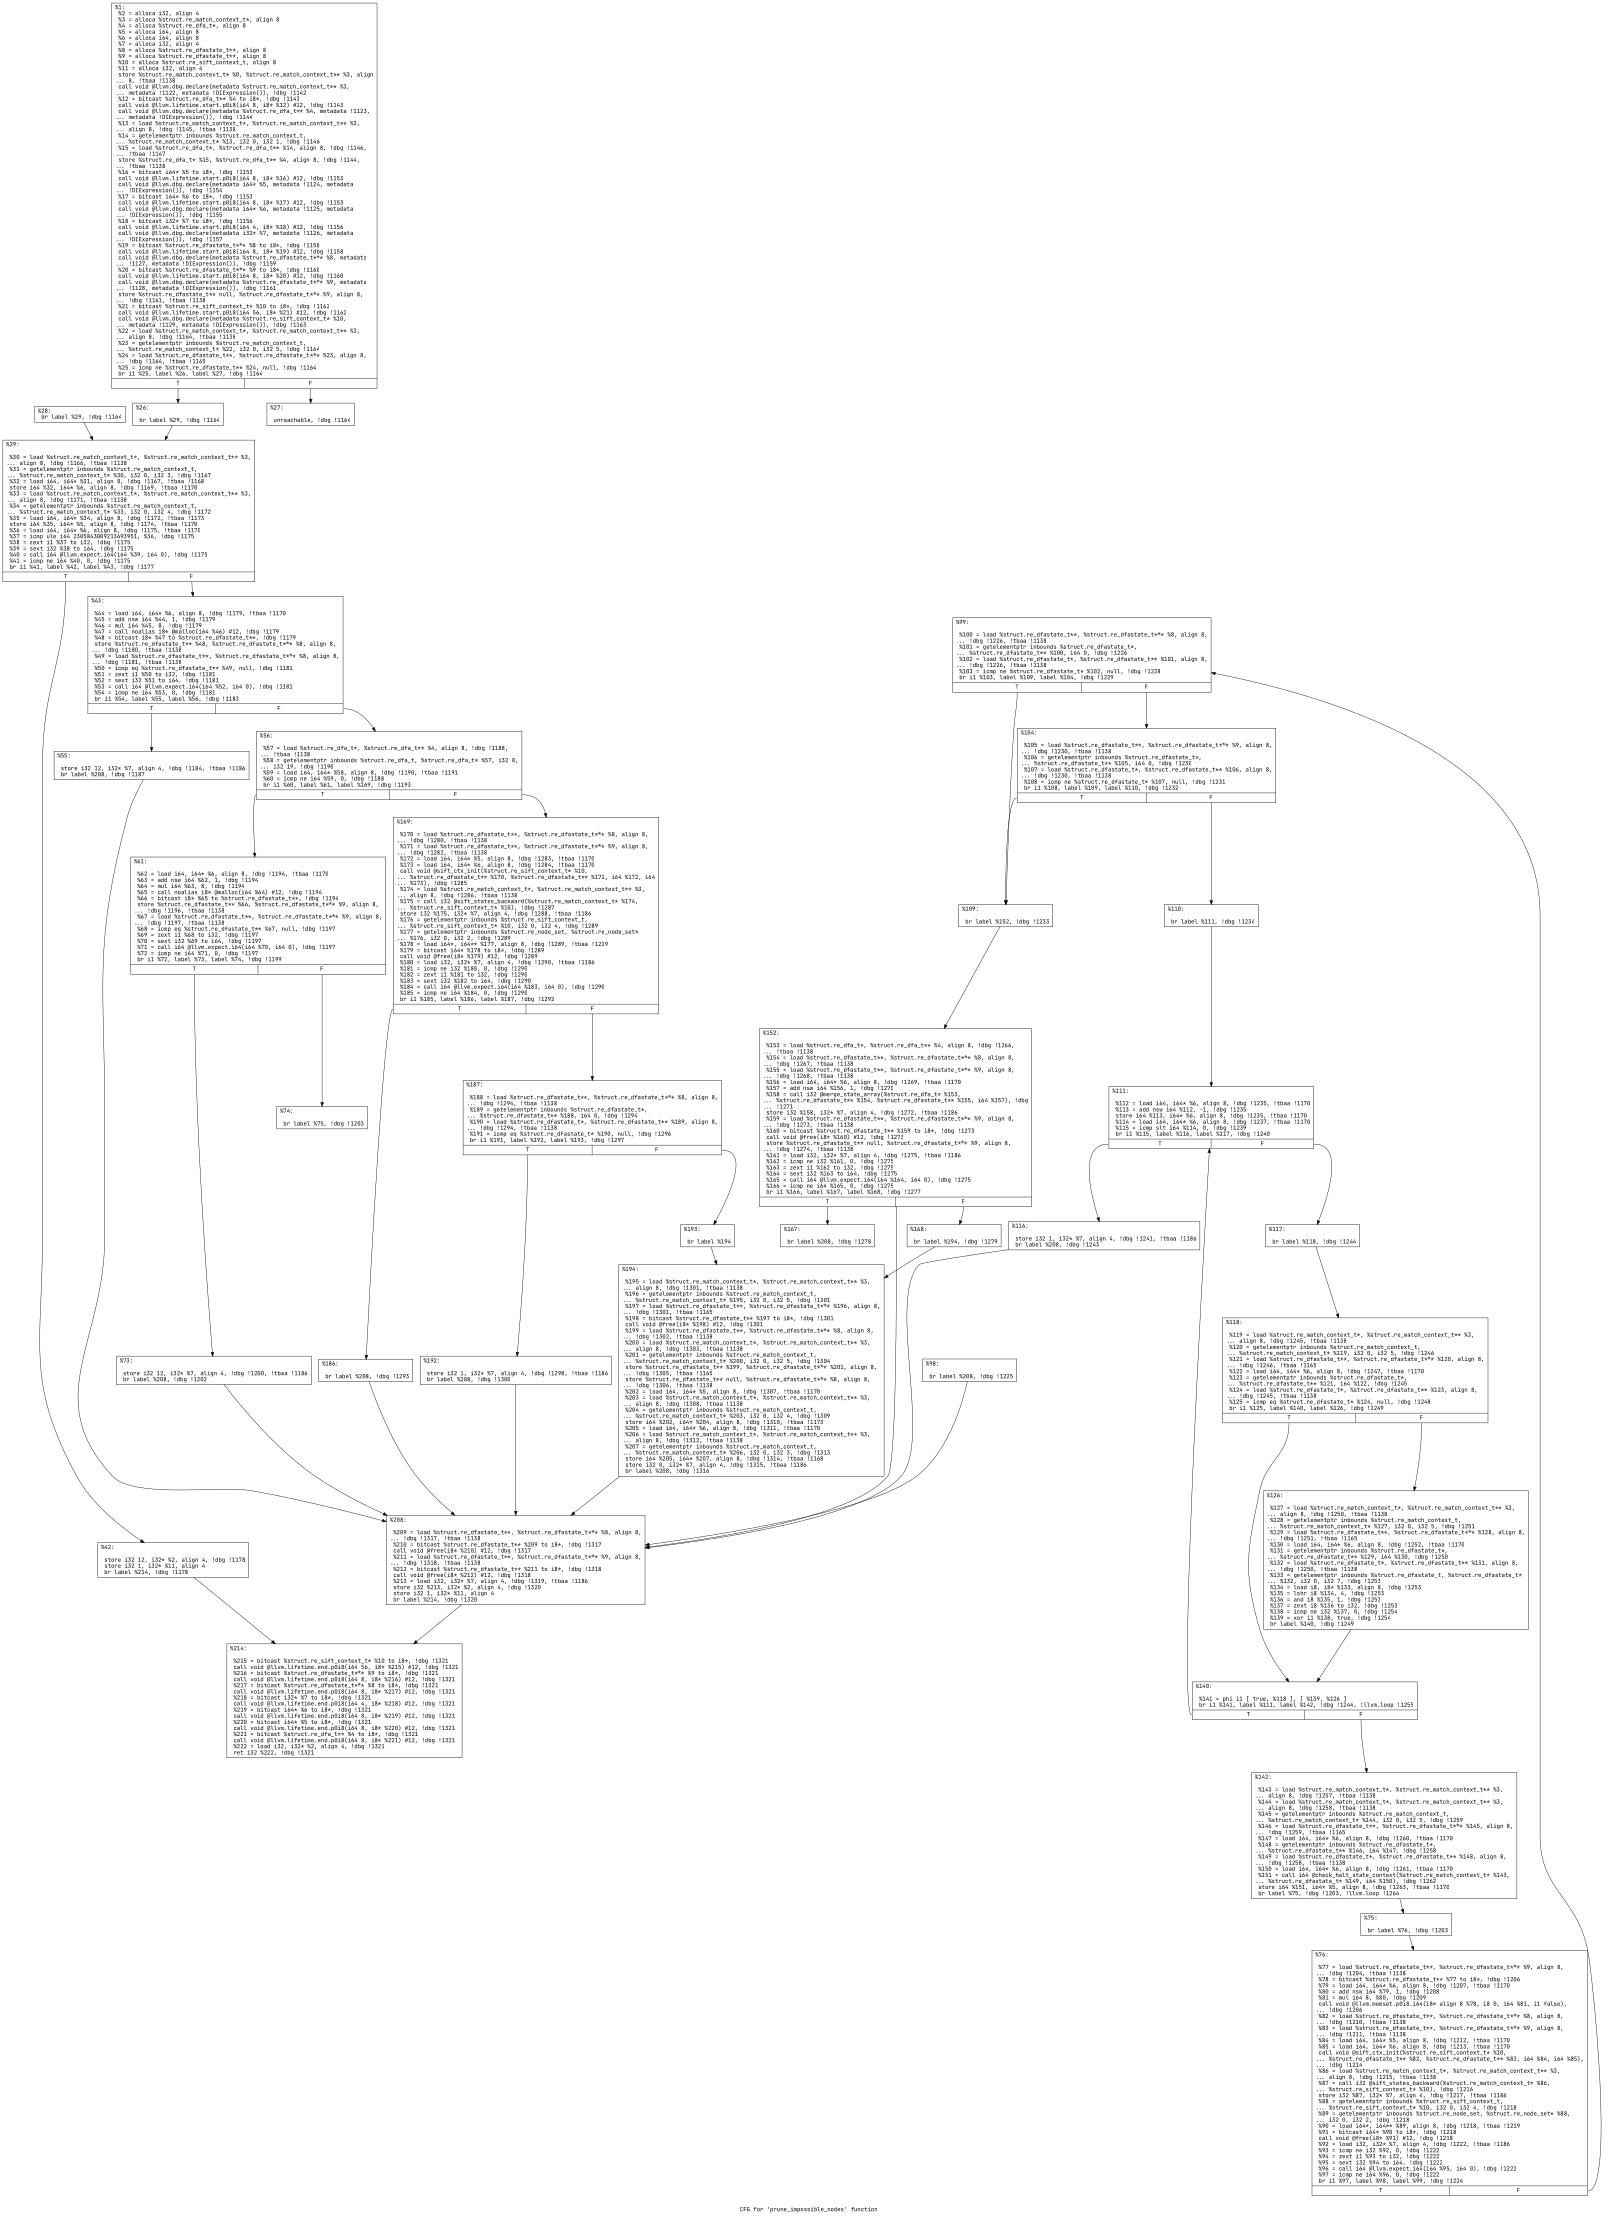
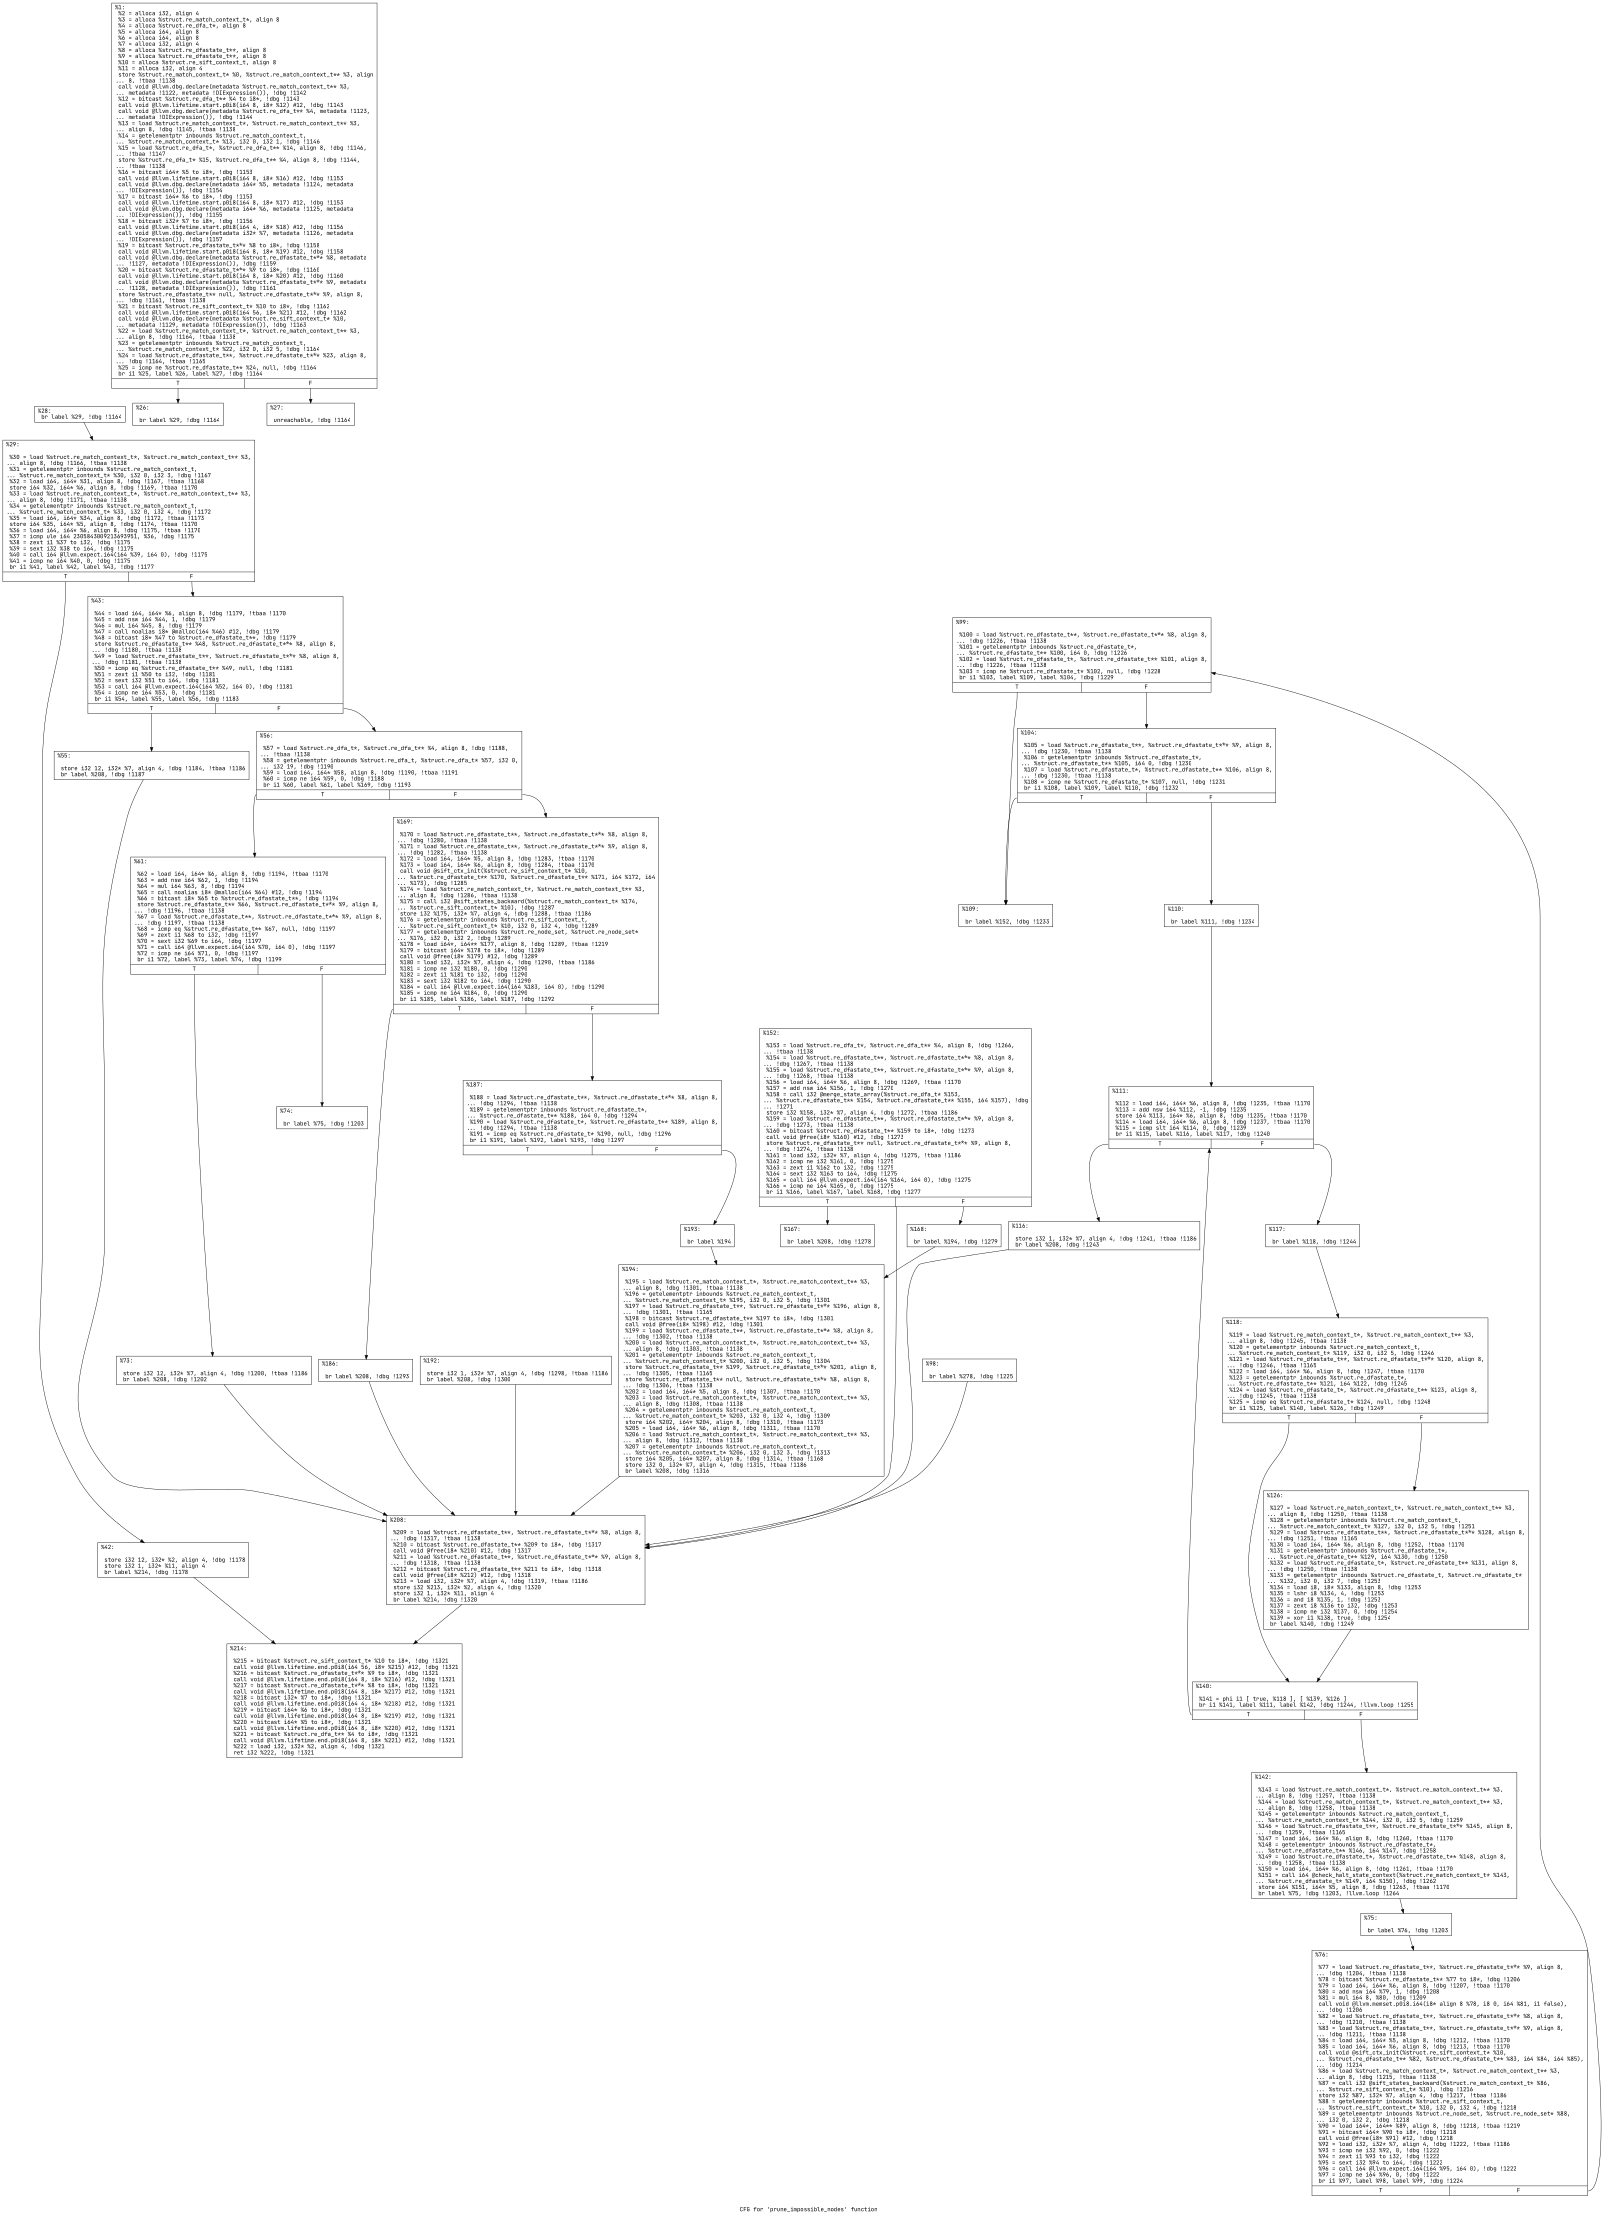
(170, 431) -> none
(973, 976) -> none
(524, 1254) -> none
(970, 1376) -> (970, 1376)
